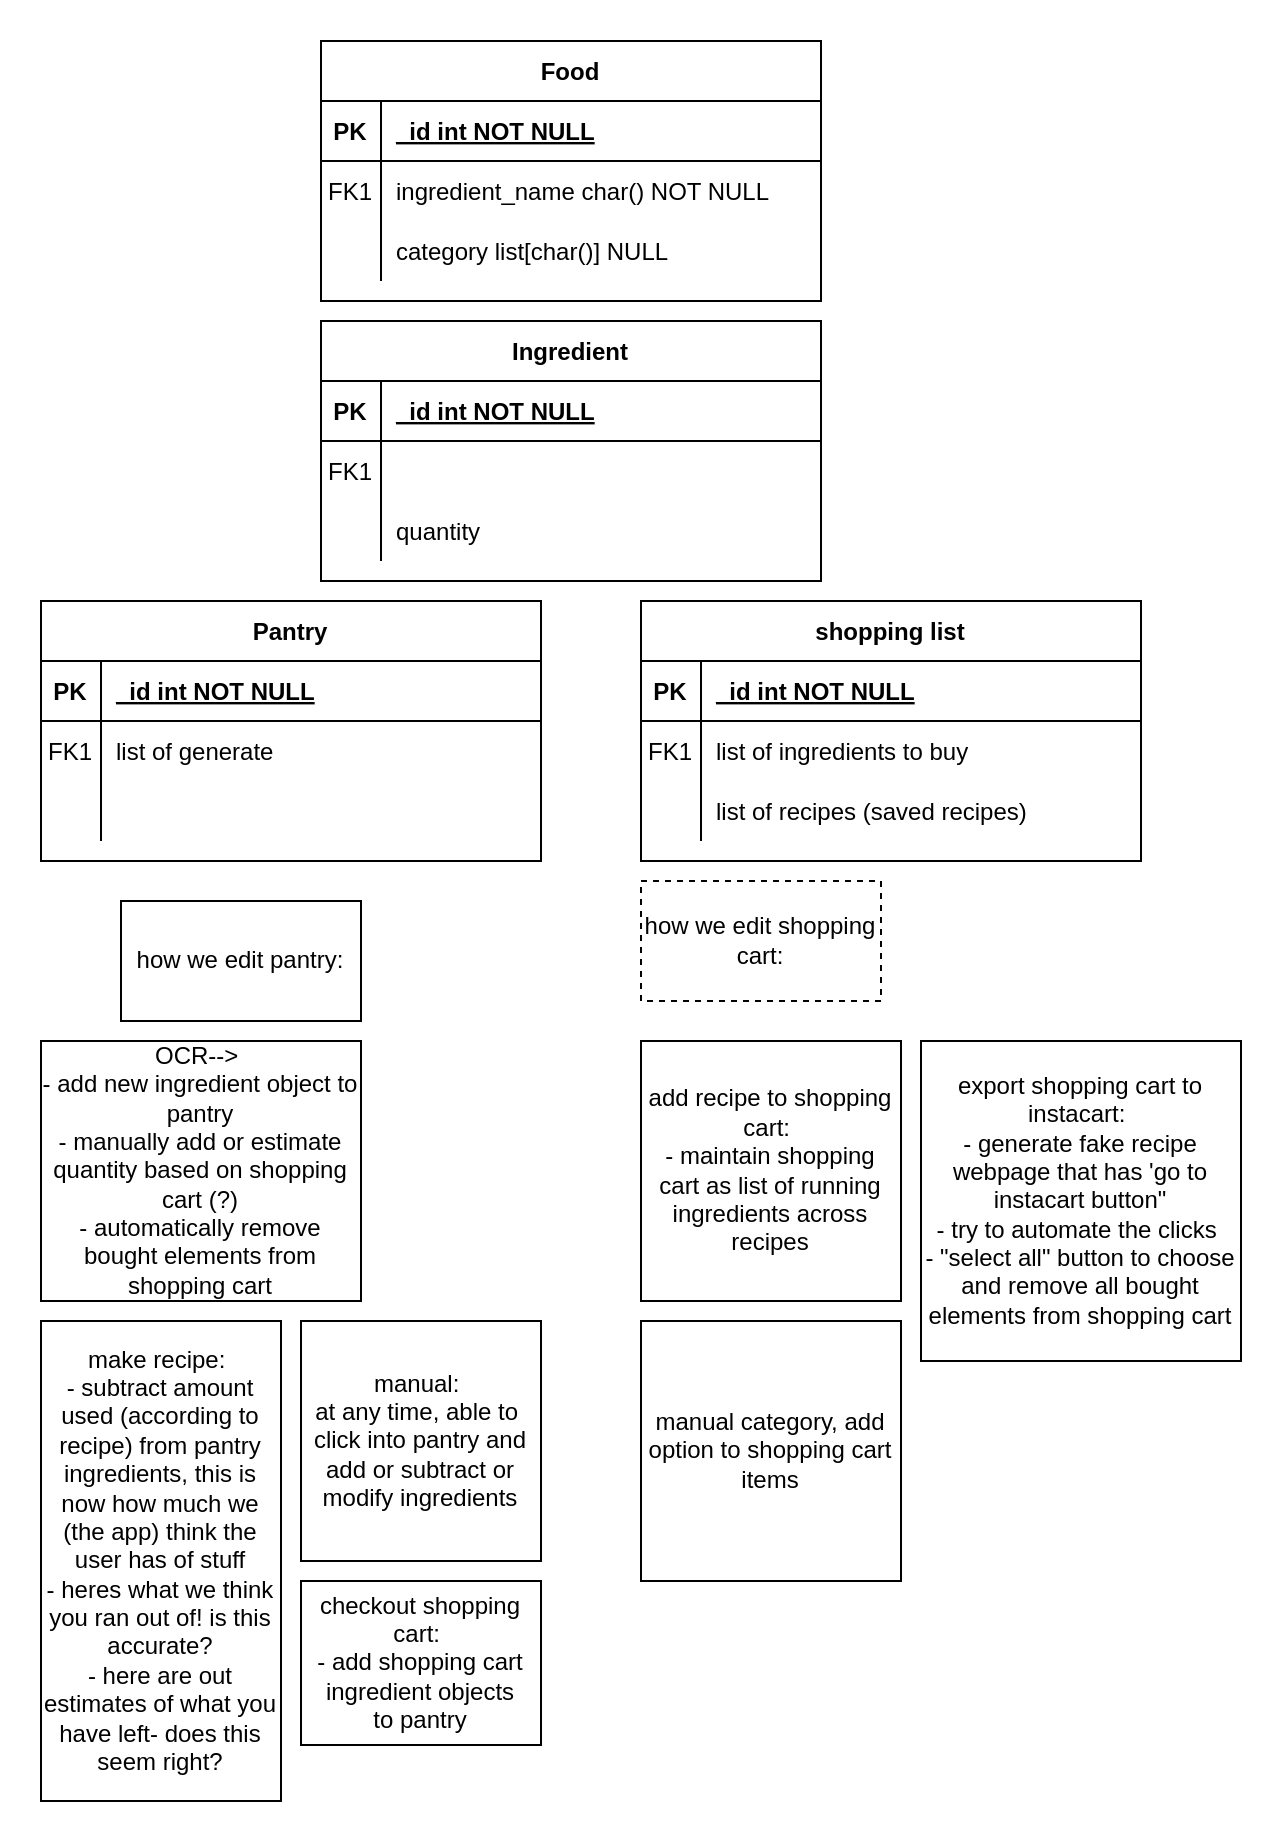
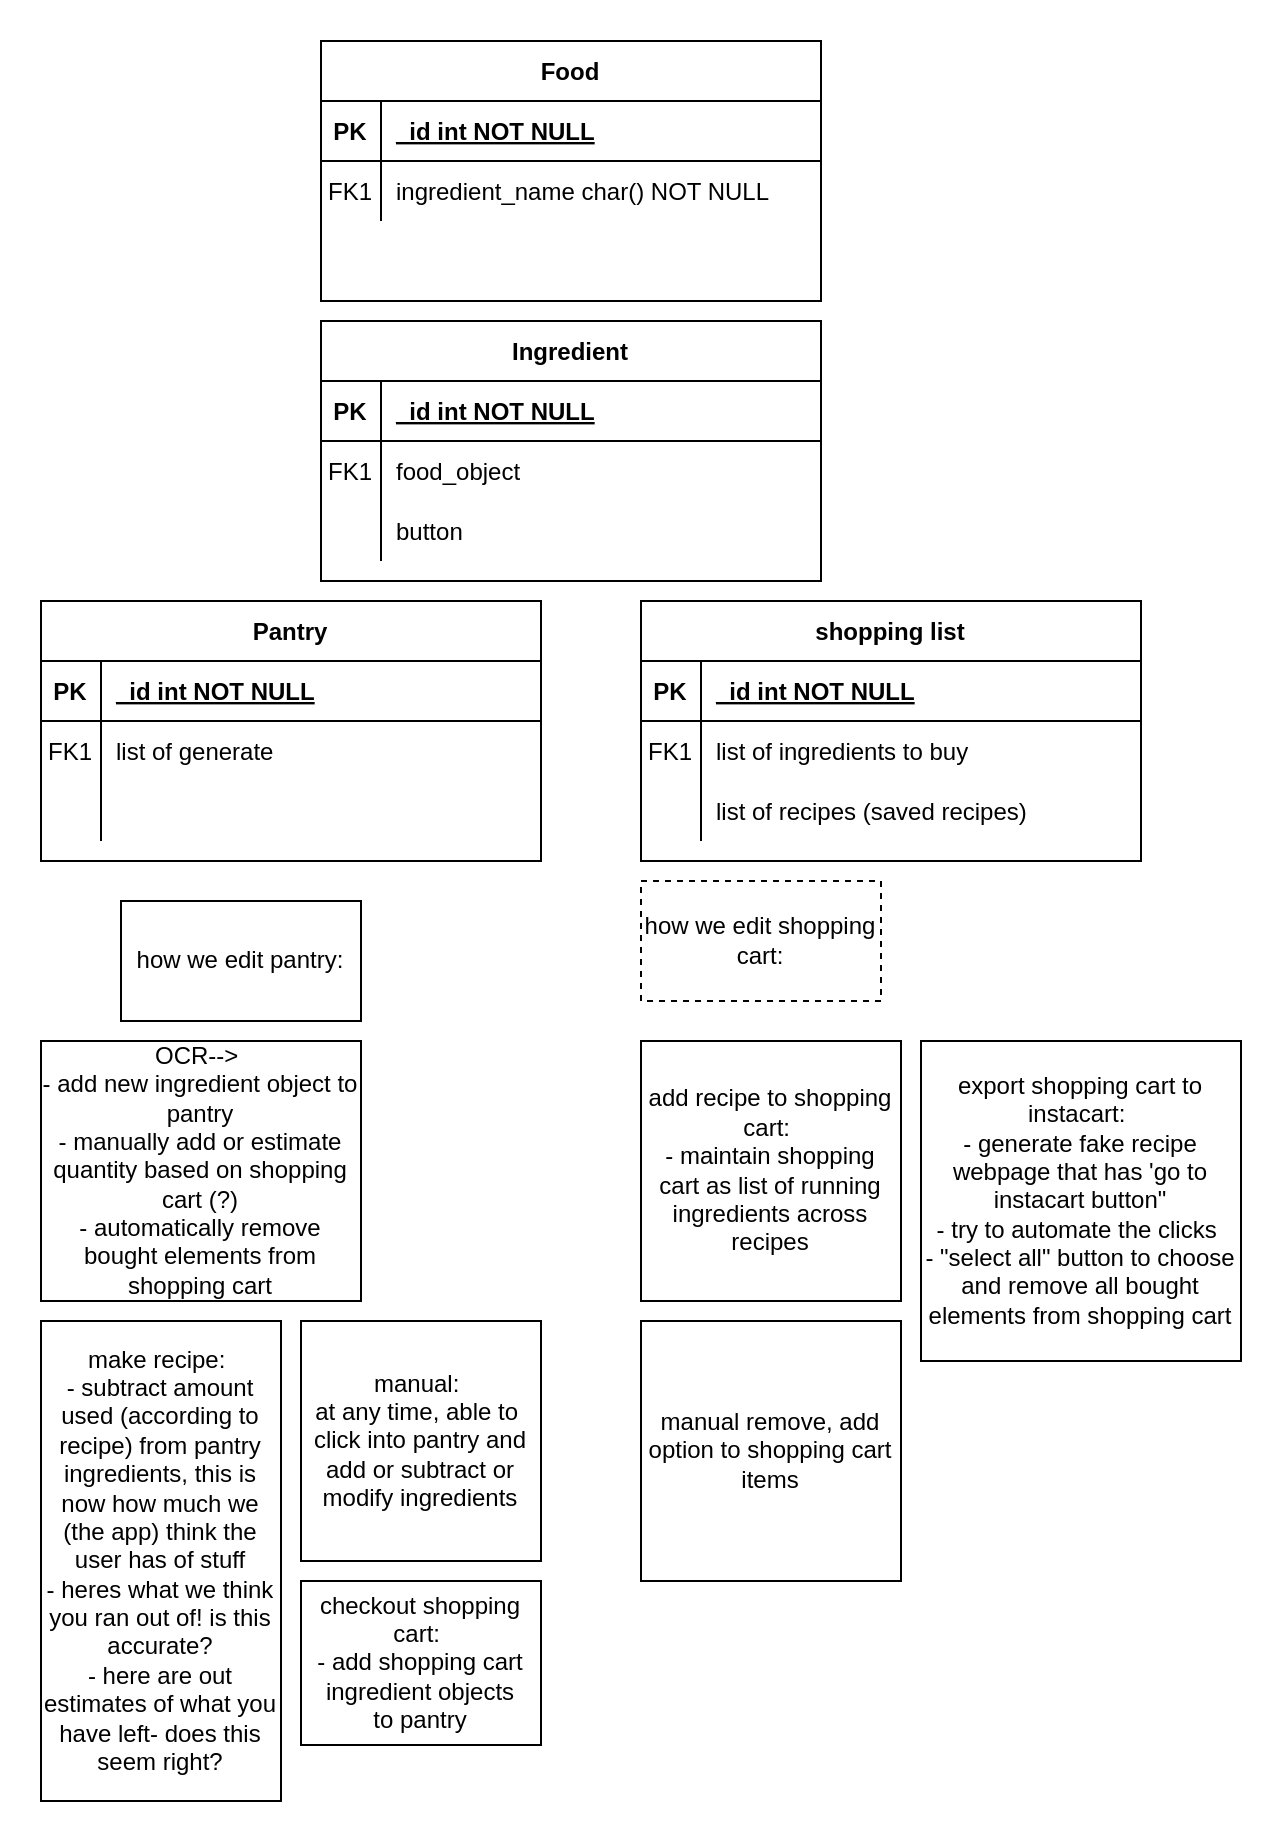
(601, 251) -> none
none -> (601, 471)
(447, 532) -> (436, 532)
(771, 1451) -> (771, 1451)
